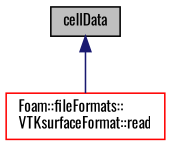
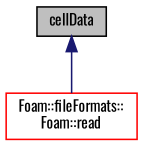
(85, 116) -> (72, 116)
